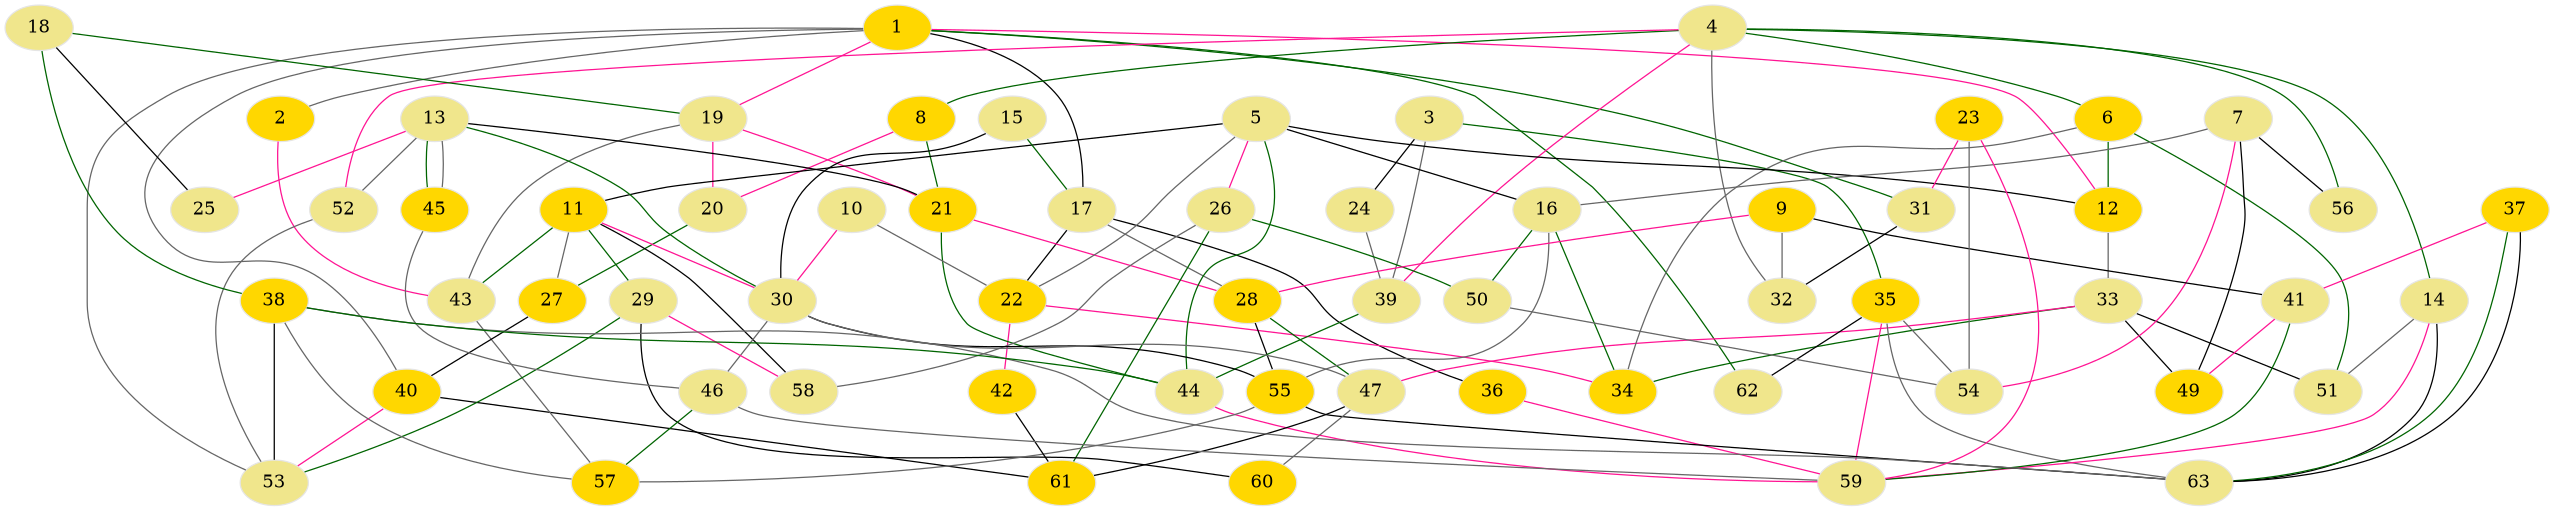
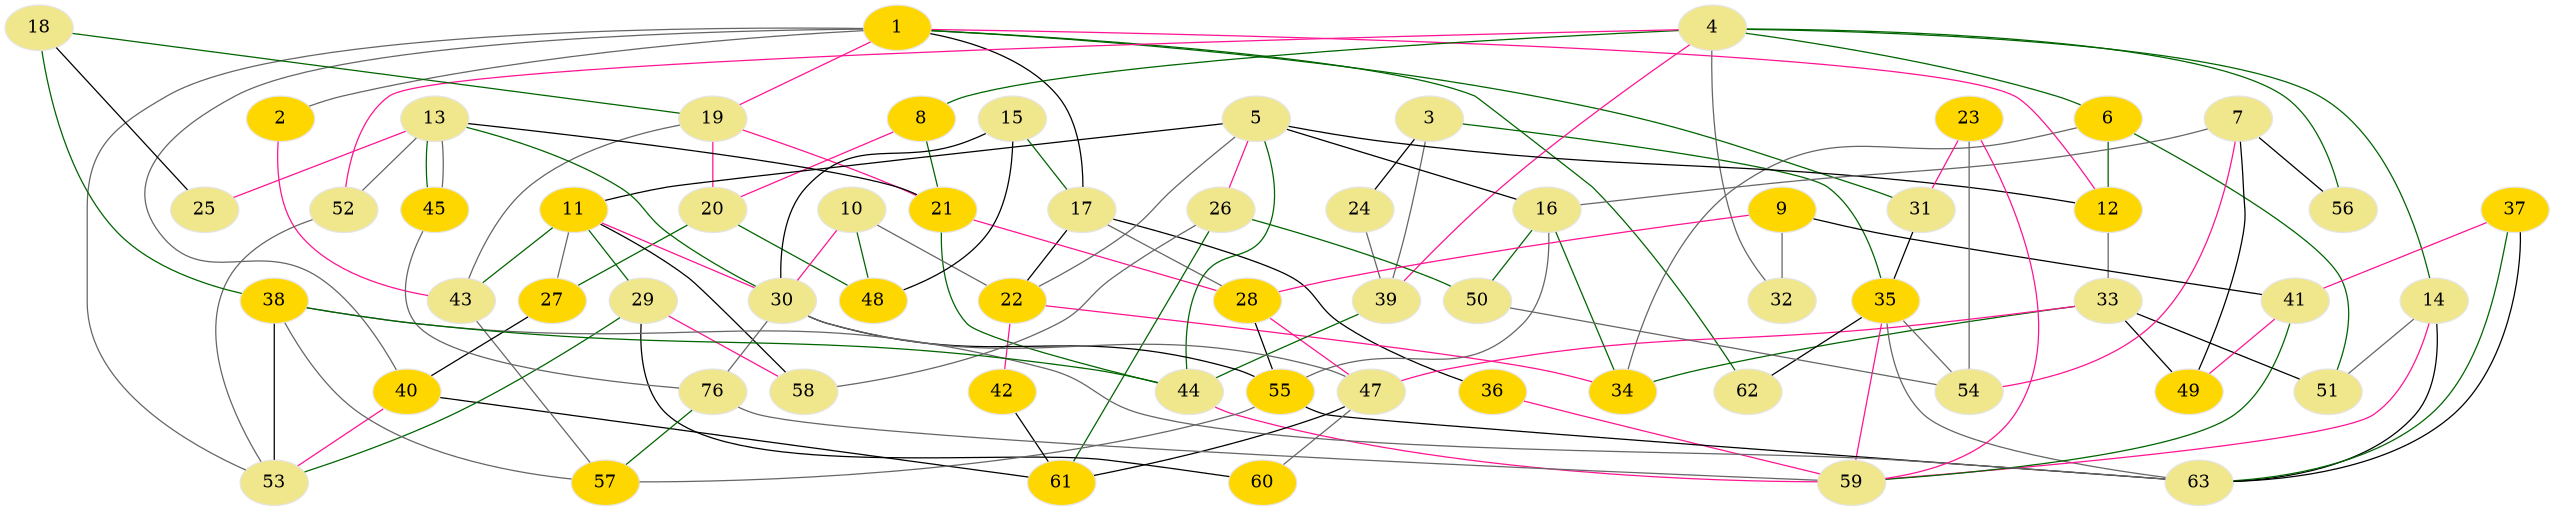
(1851, 255) -> (1903, 255)
none -> (873, 301)
(1309, 346) -> (1309, 346)
(713, 392) -> (713, 392)
